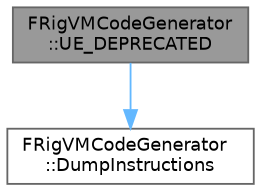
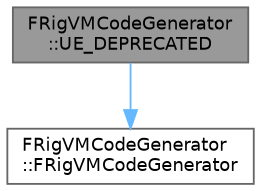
(131, 156) -> (131, 156)
